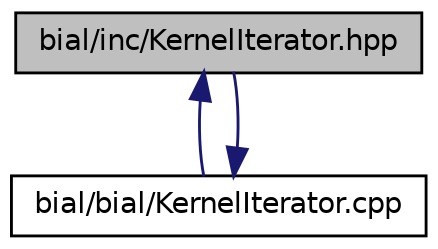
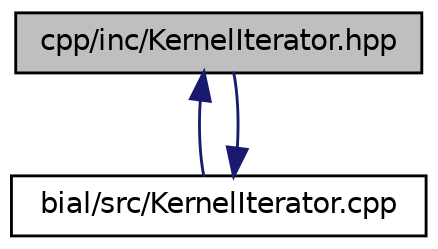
(219, 43) -> (219, 43)
(219, 206) -> (219, 206)
